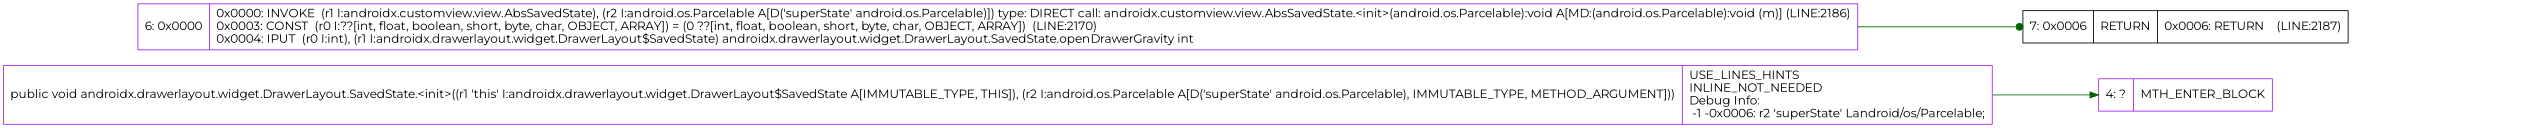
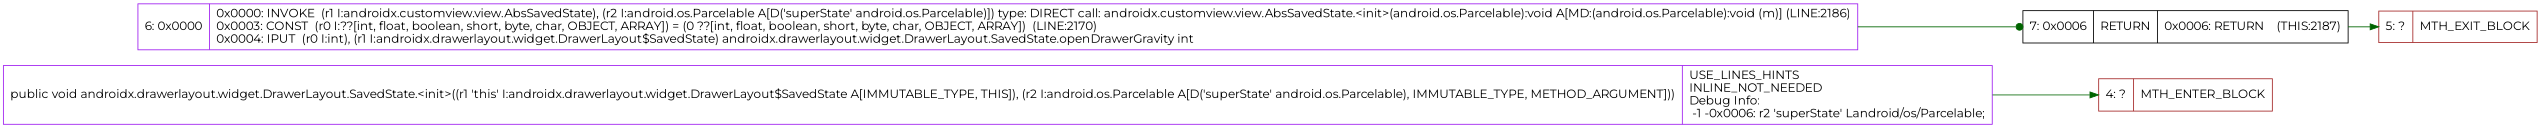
(2253, 26) -> (2253, 26)
none -> (2458, 27)
(2186, 95) -> (2186, 95)
